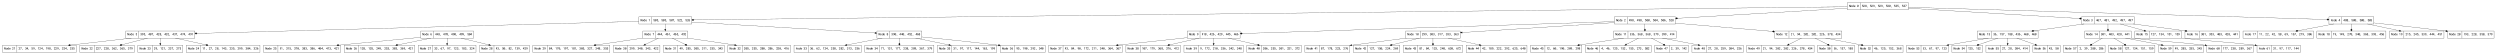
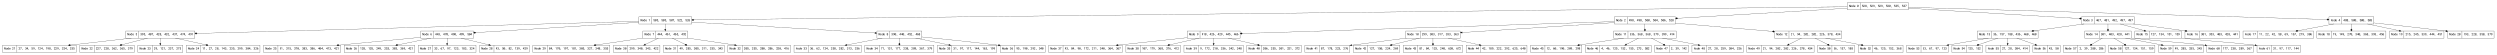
none -> (557, 27)
